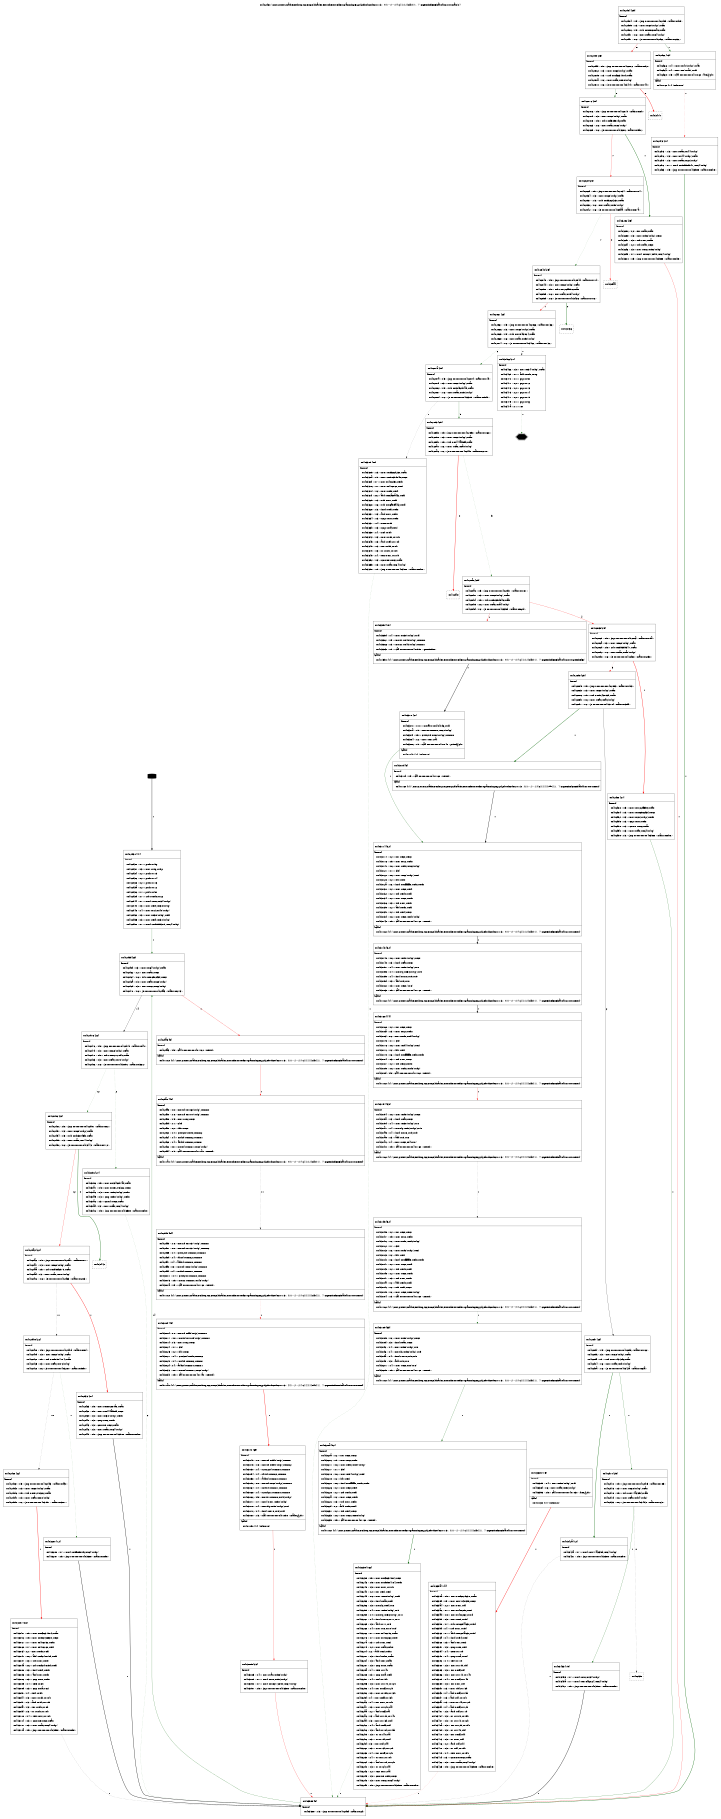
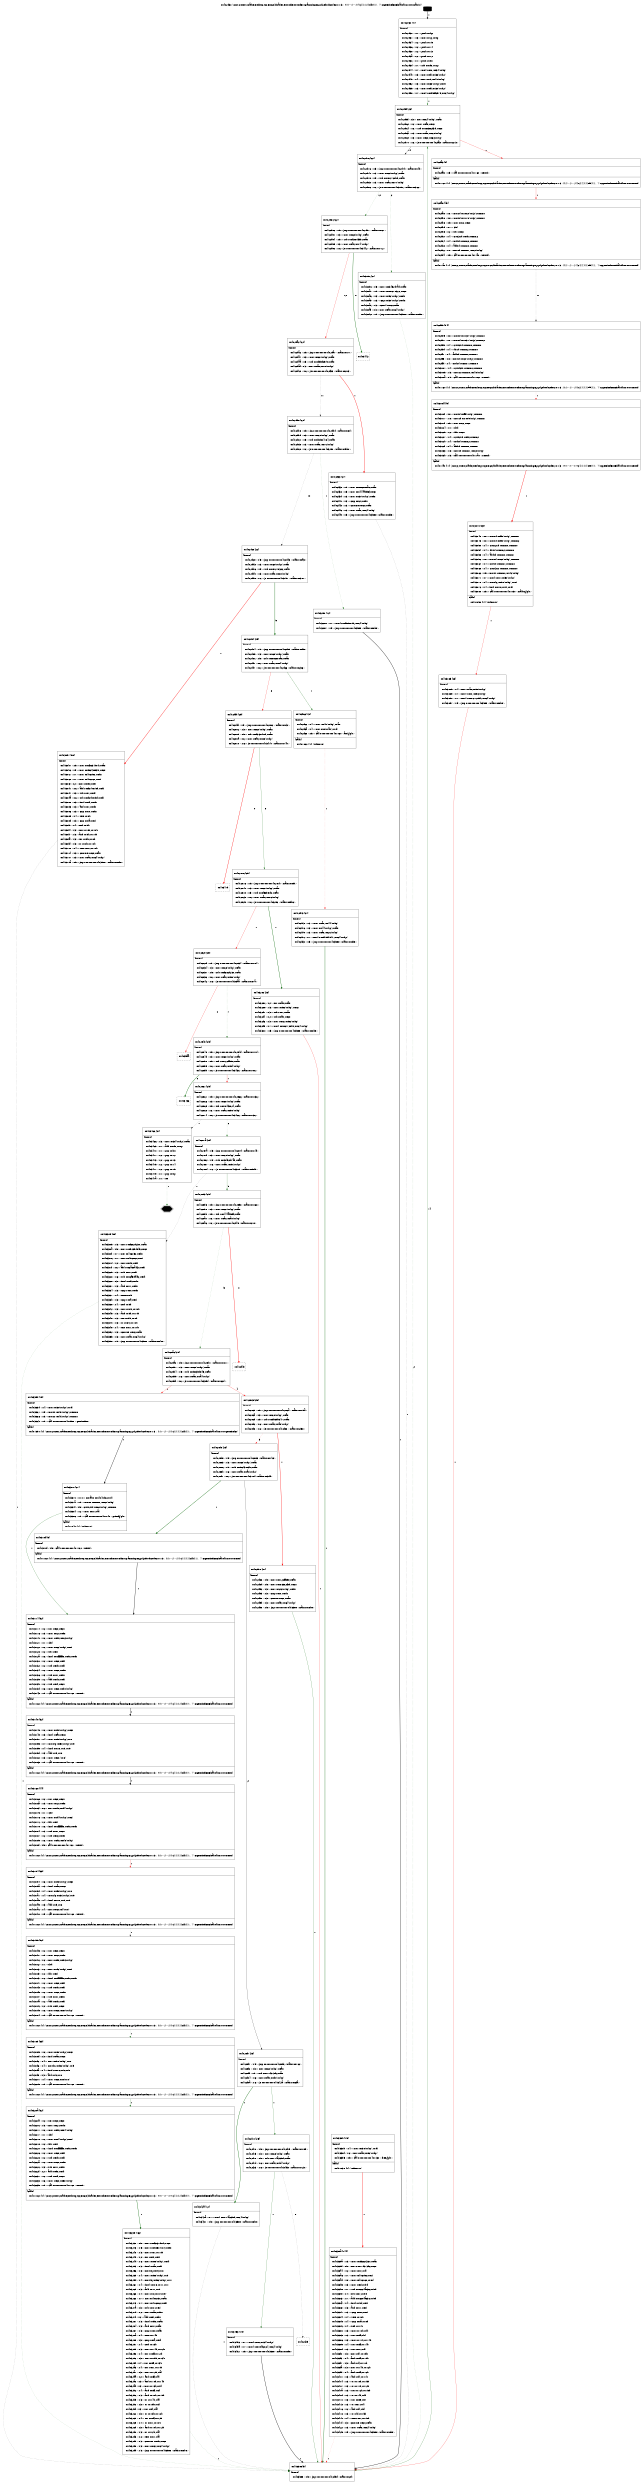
none -> (275, 608)
(131, 1695) -> (406, 1509)
